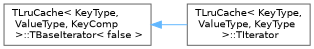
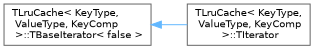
(249, 25) -> (249, 25)
